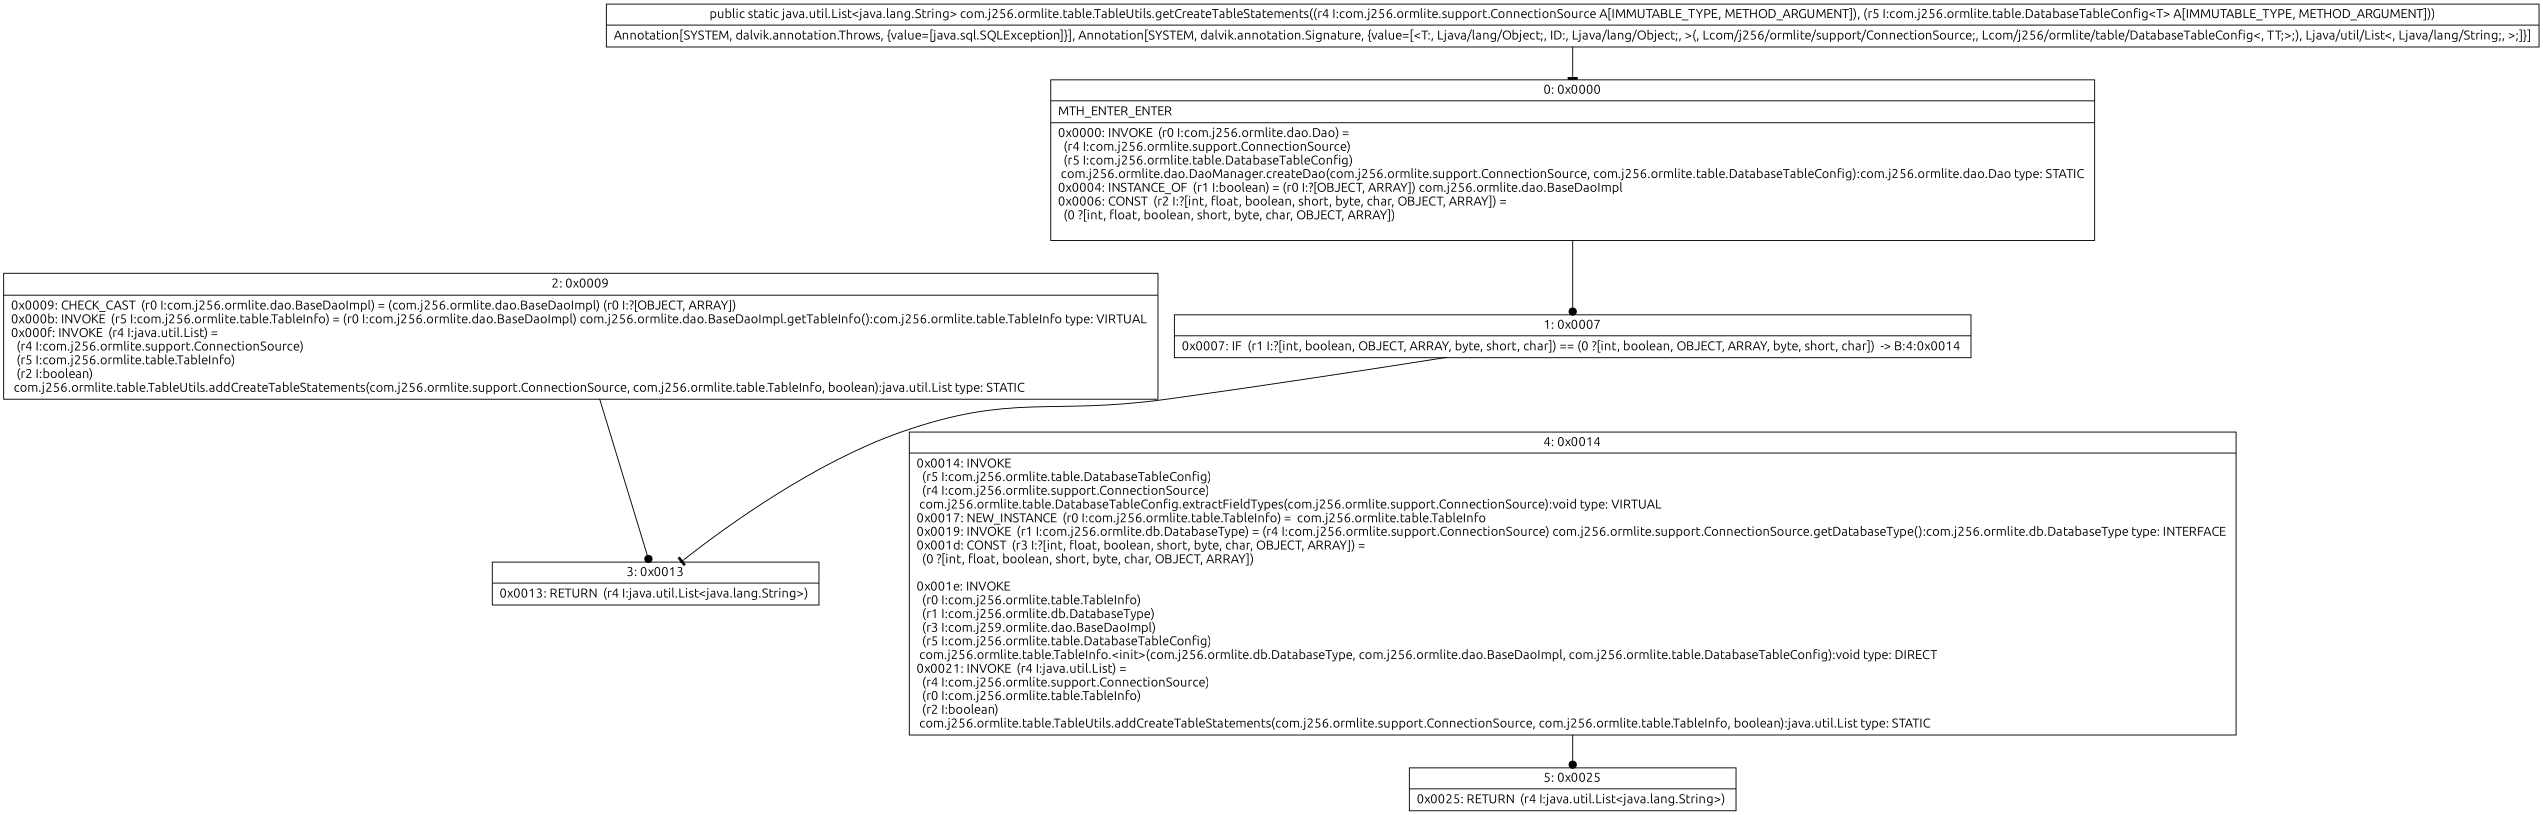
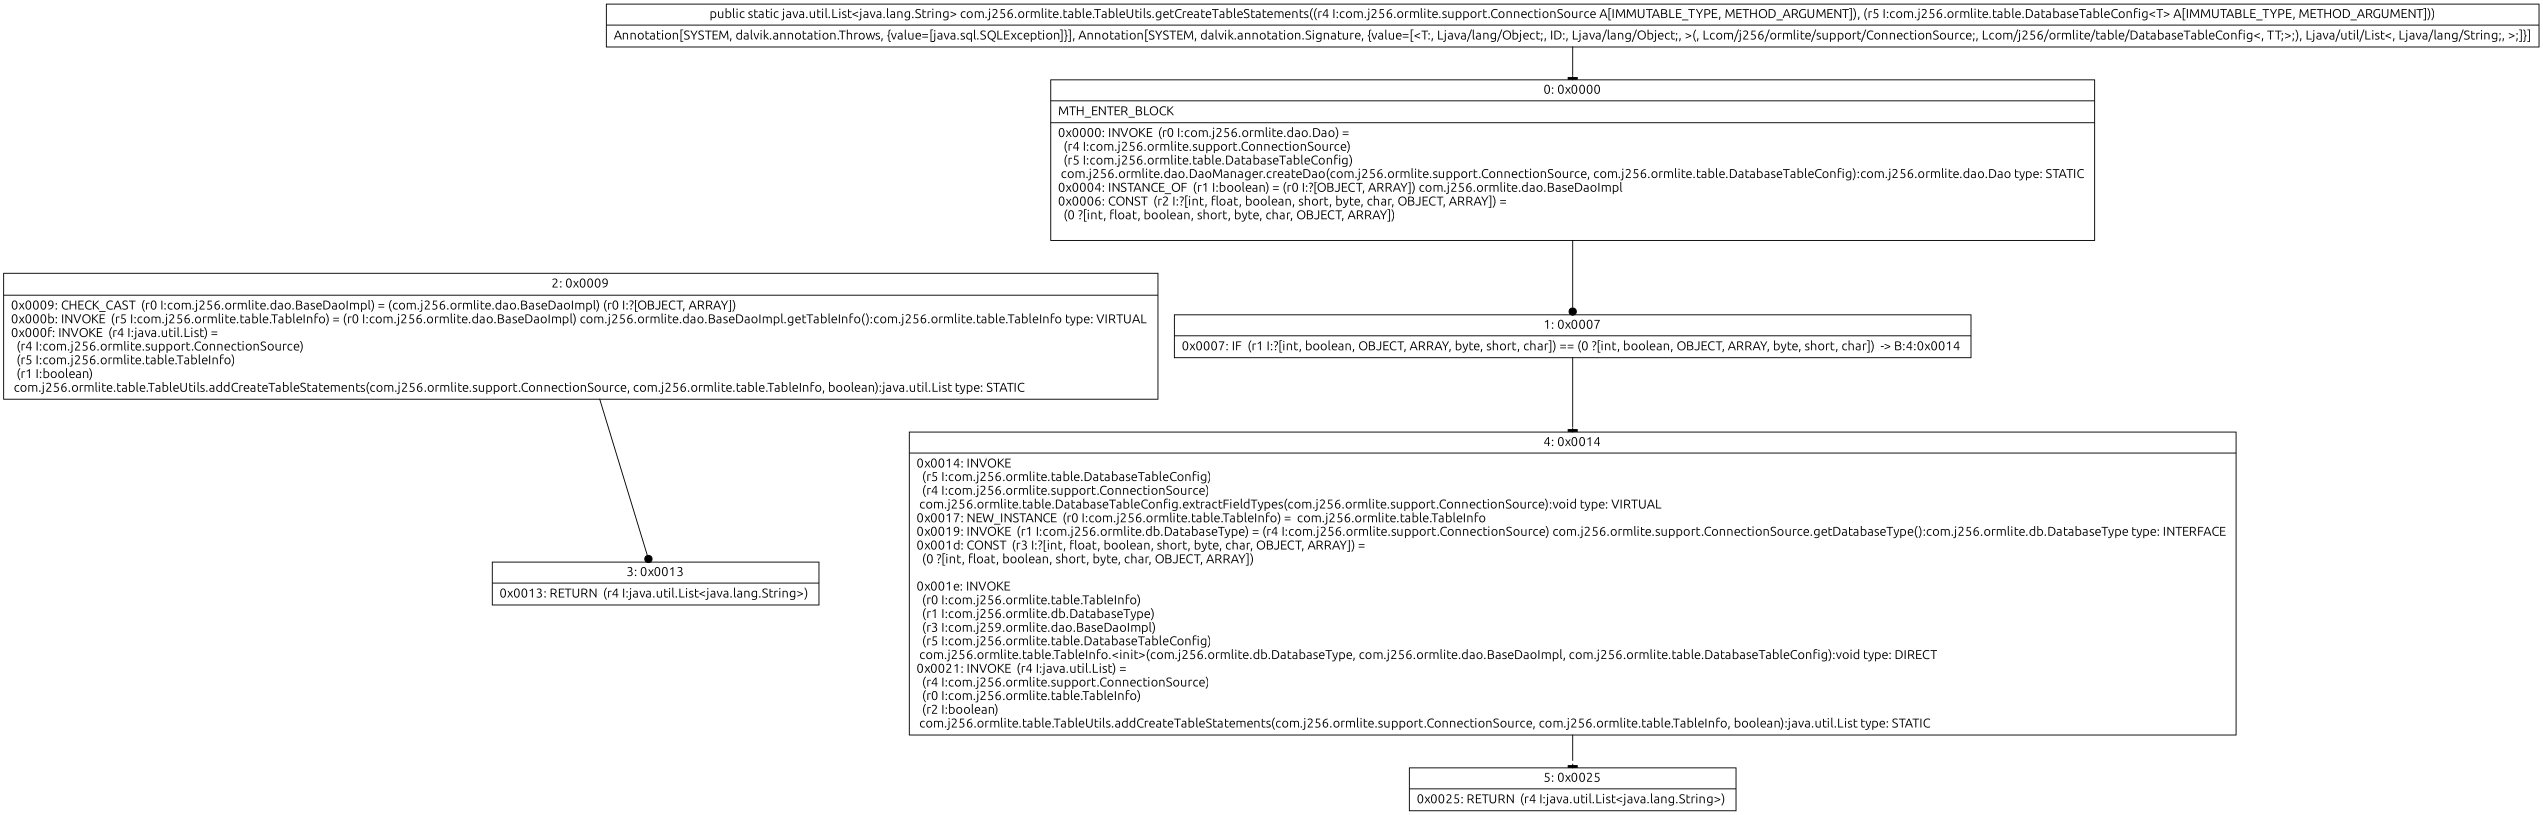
(1116, 111) -> (1116, 111)
(52, 374) -> (52, 374)
(1048, 407) -> (1573, 392)
(1573, 748) -> (1573, 748)
